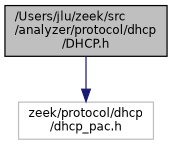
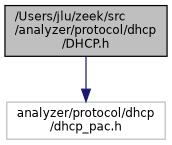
(86, 121) -> (86, 121)
